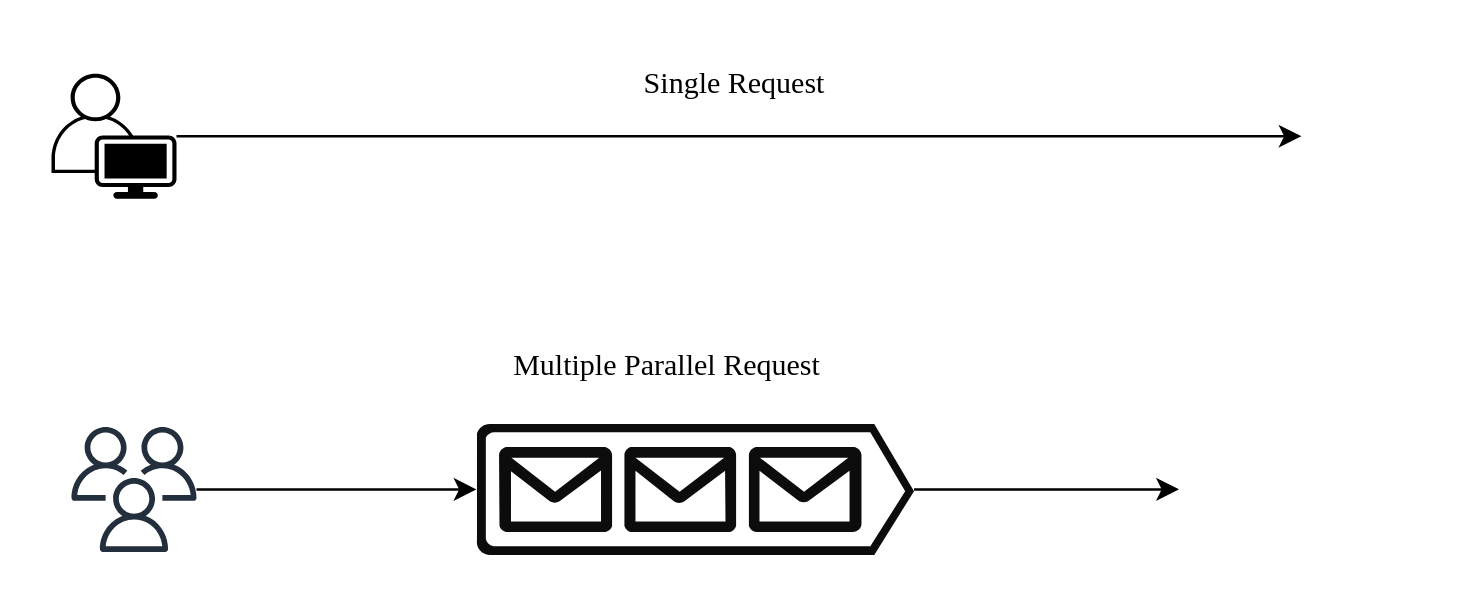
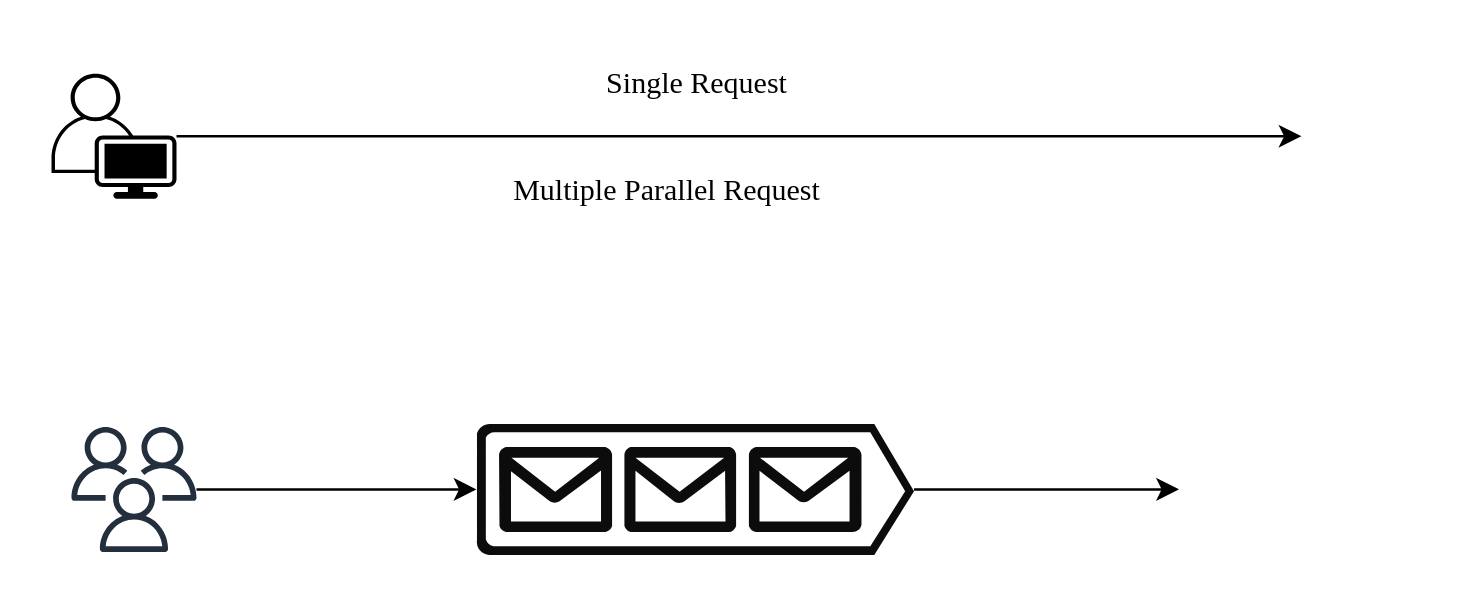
(734, 84) -> (696, 84)
(666, 366) -> (666, 191)
